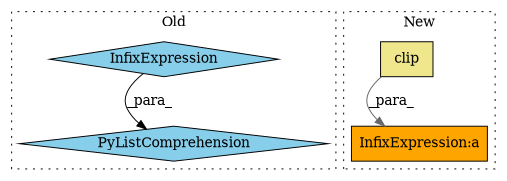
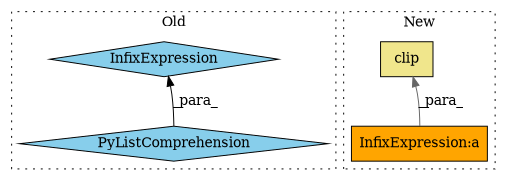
(126, 97) -> (173, 106)
(367, 97) -> (419, 106)
